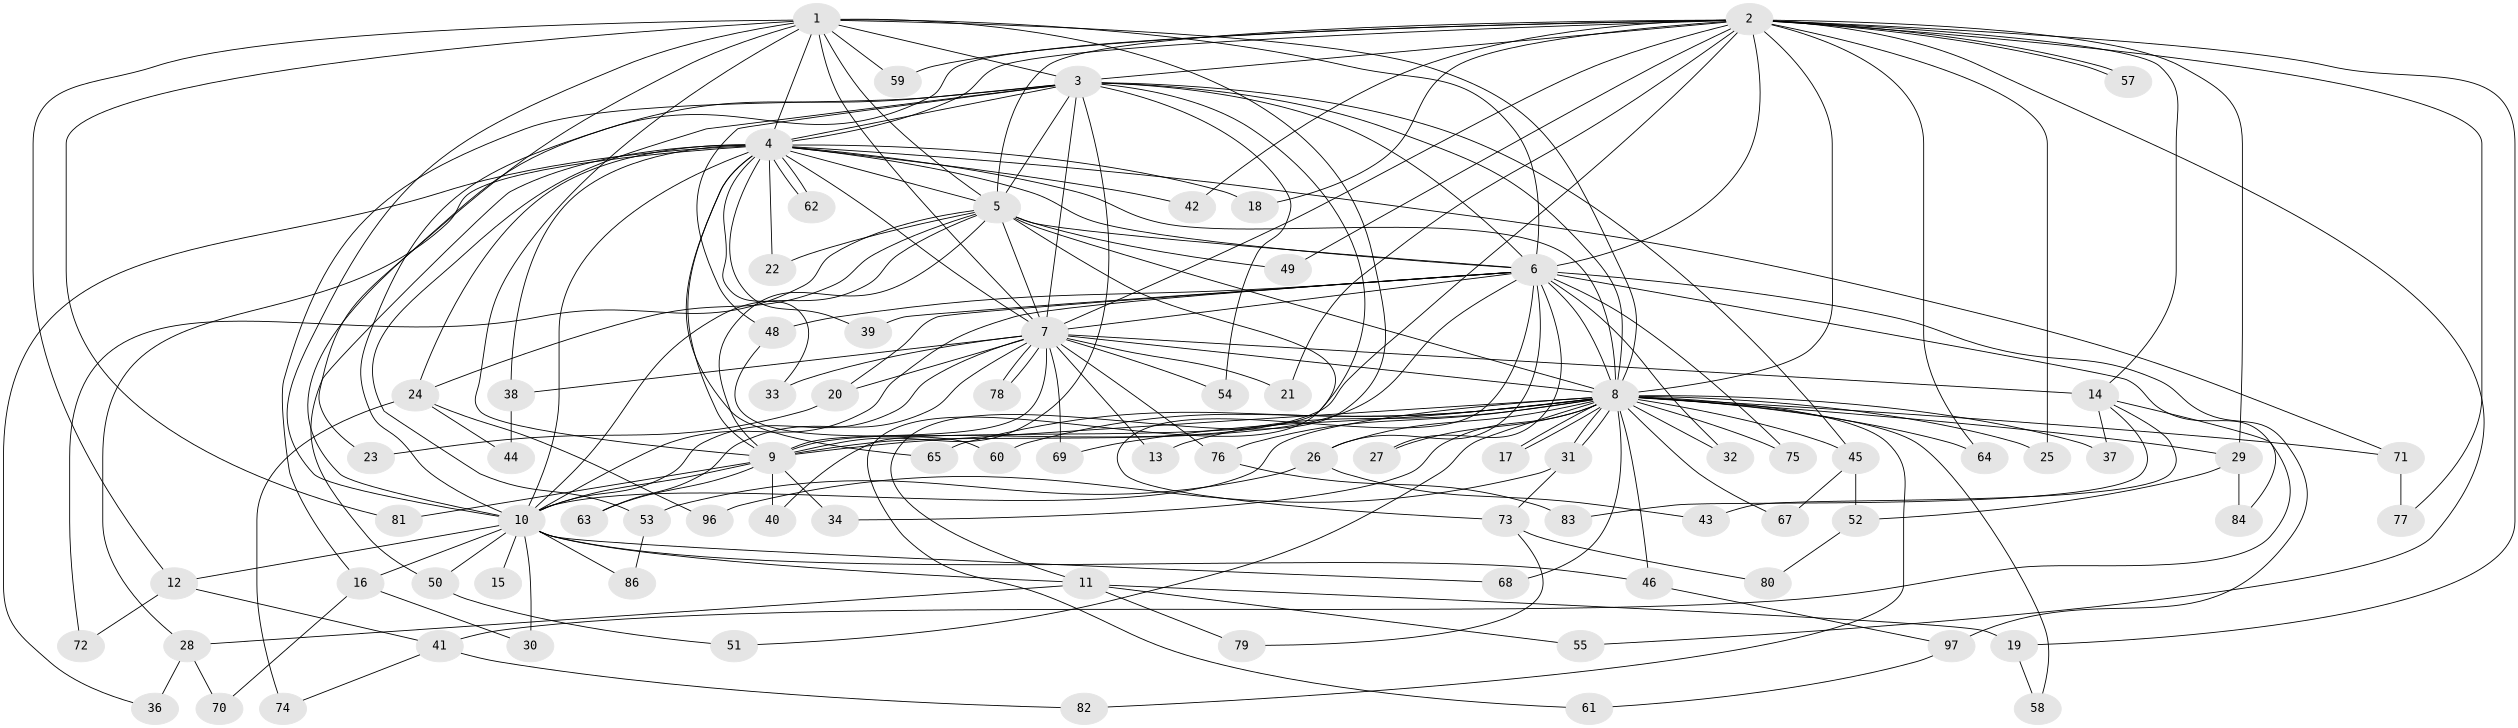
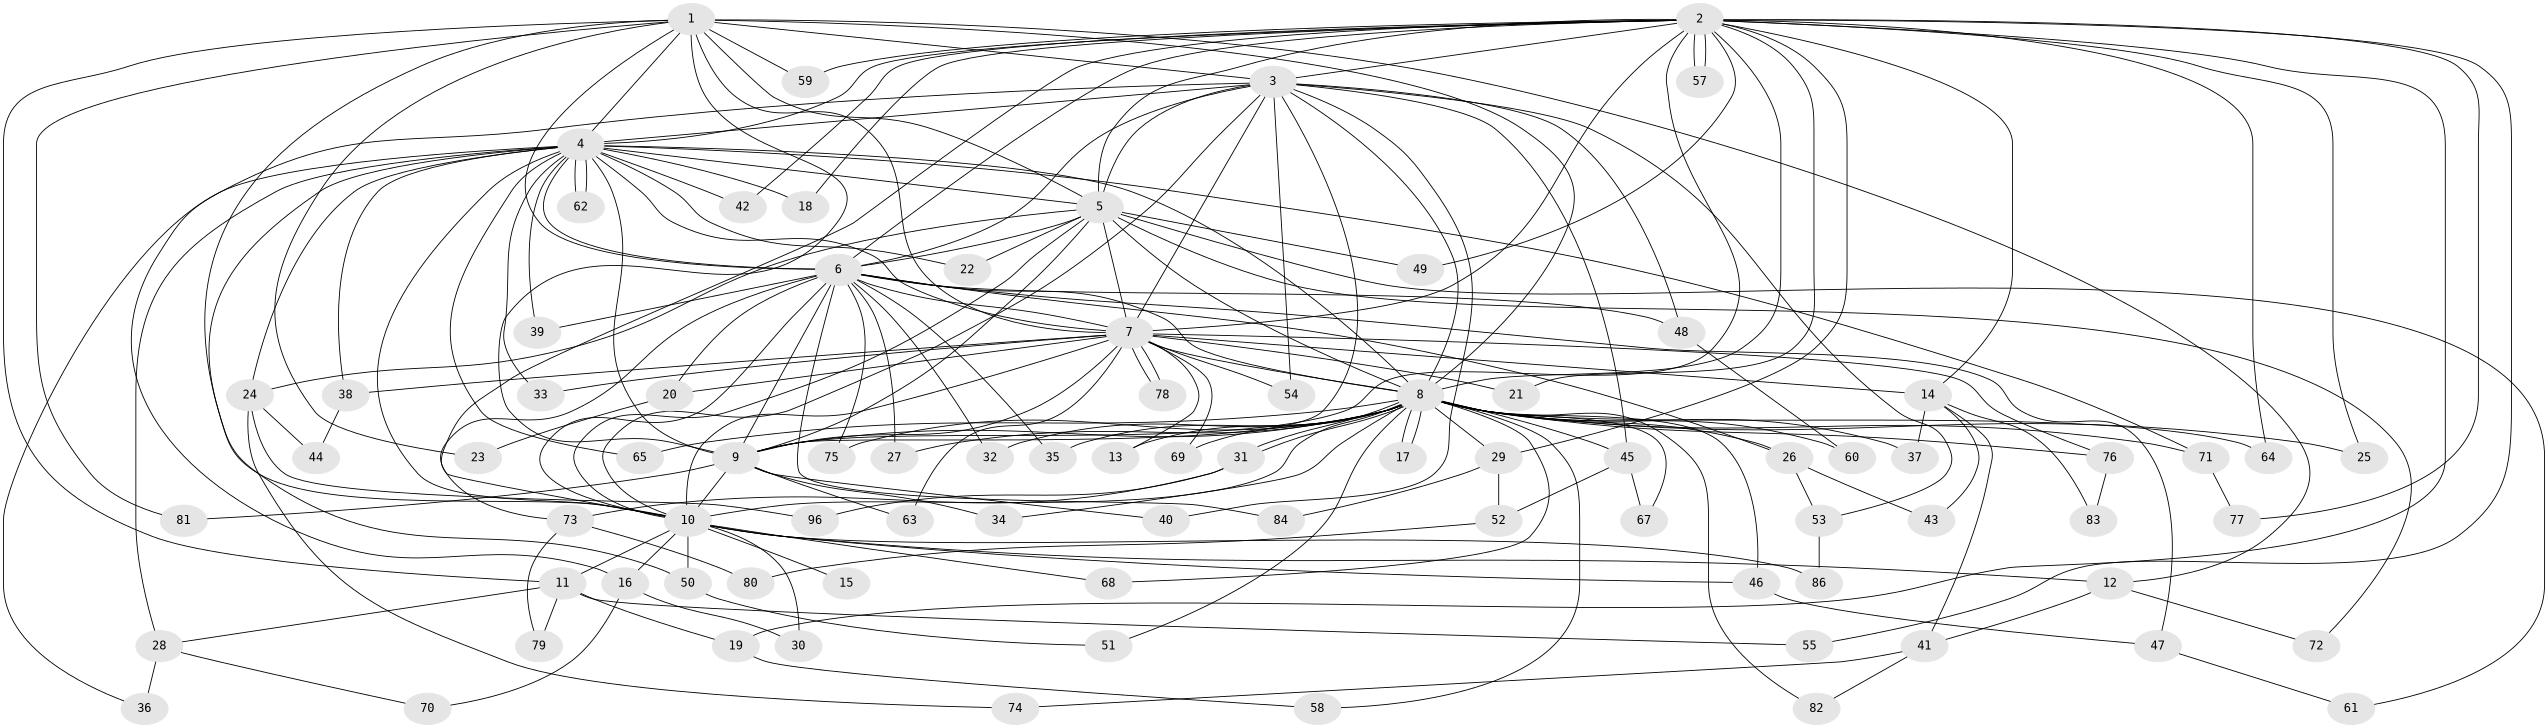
none -> (1053, 458)
(1952, 646) -> (2158, 646)
